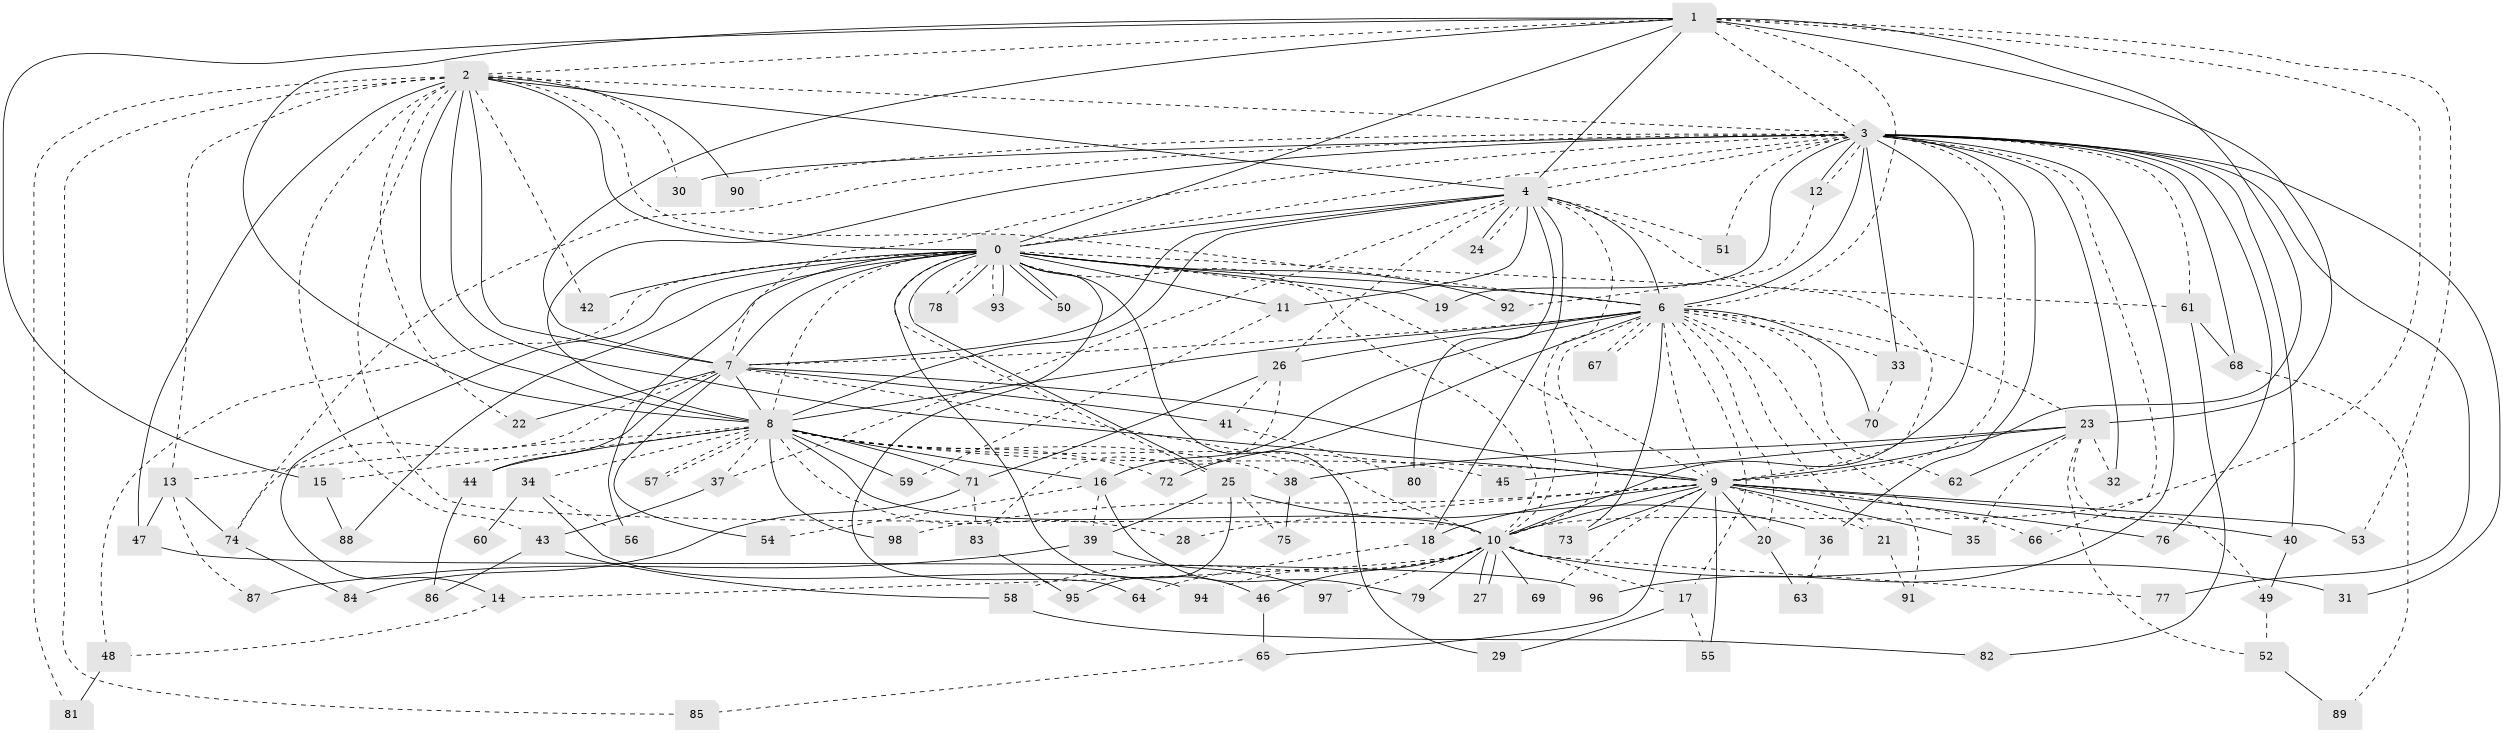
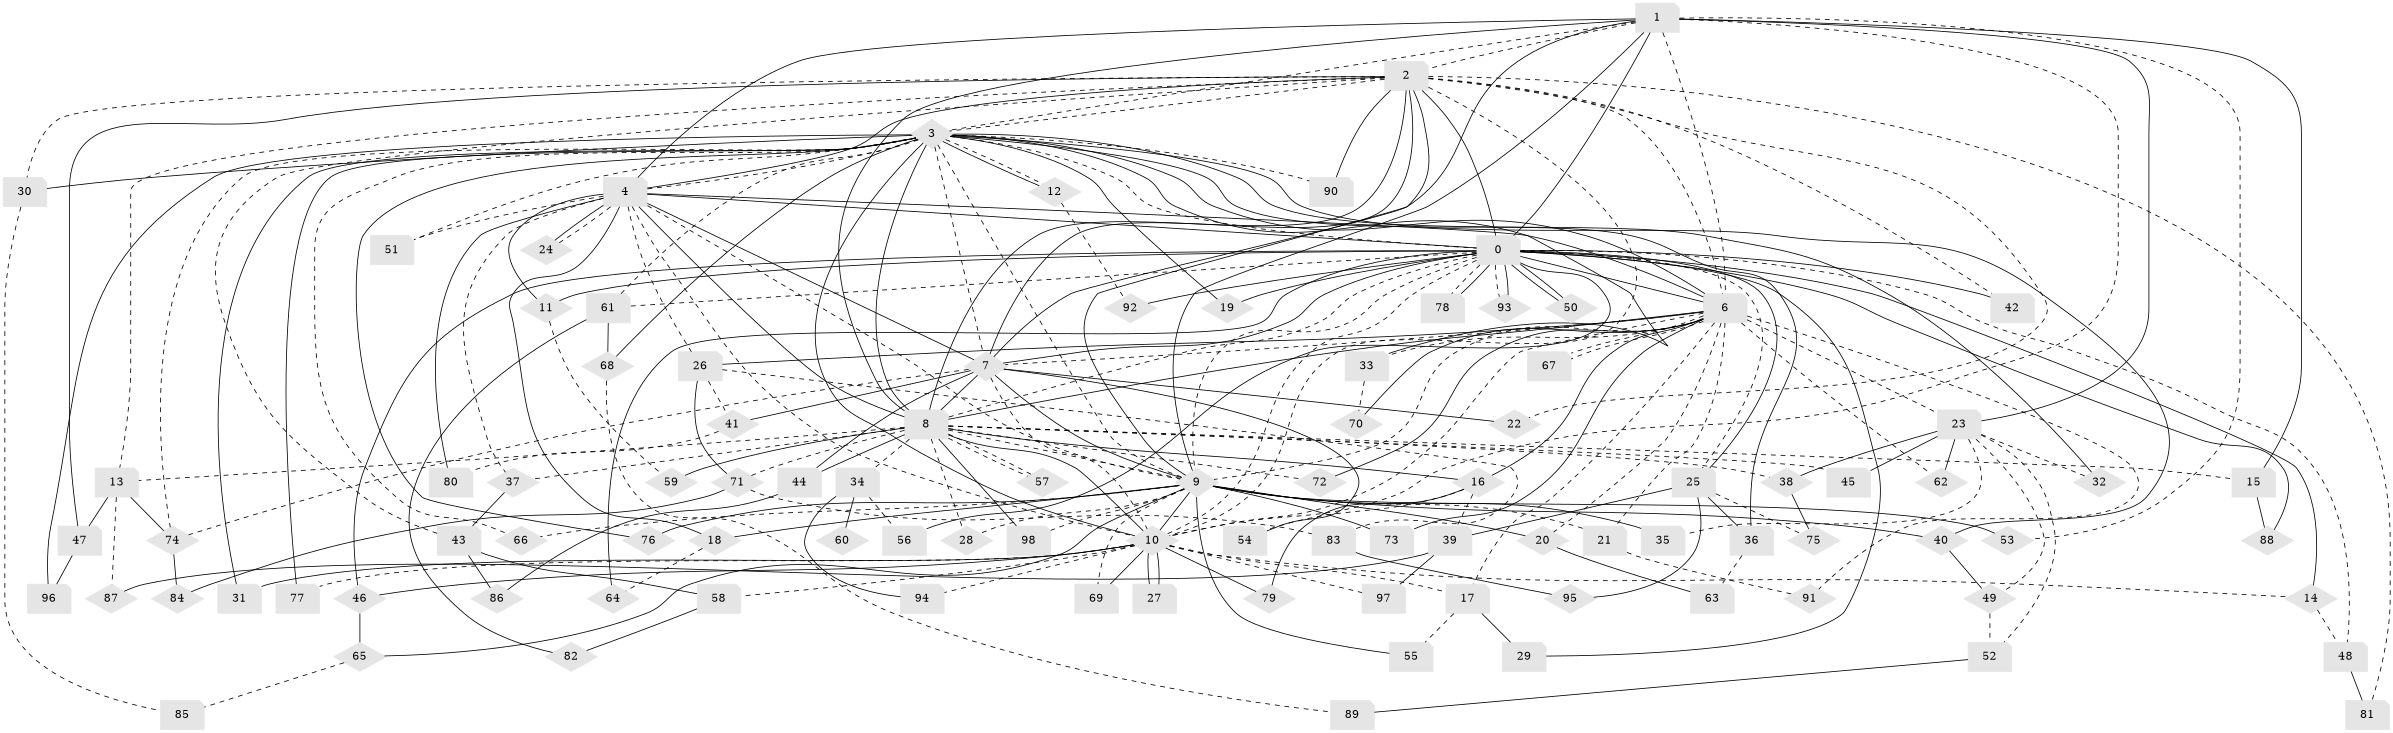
(894, 454) -> (827, 451)
(65, 528) -> (5, 505)
